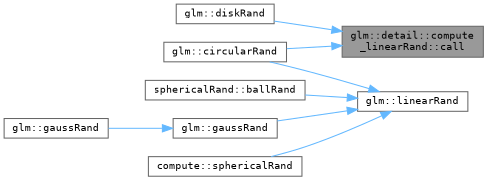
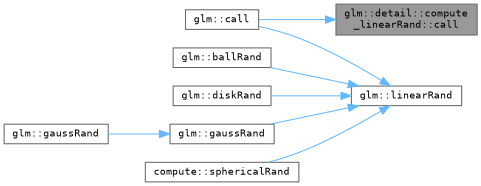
(303, 25) -> (306, 96)
(225, 52) -> (222, 20)
(225, 90) -> (222, 58)
